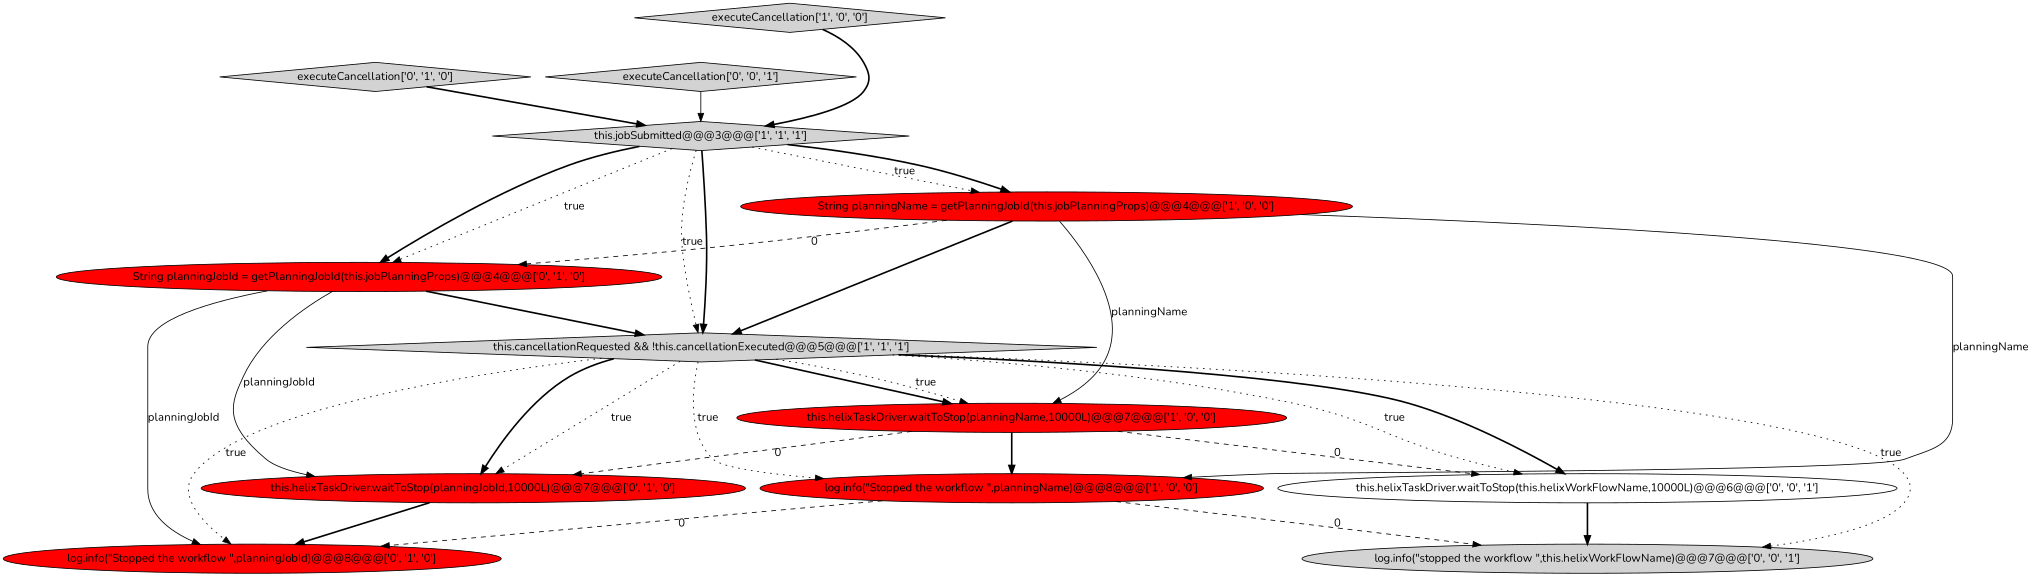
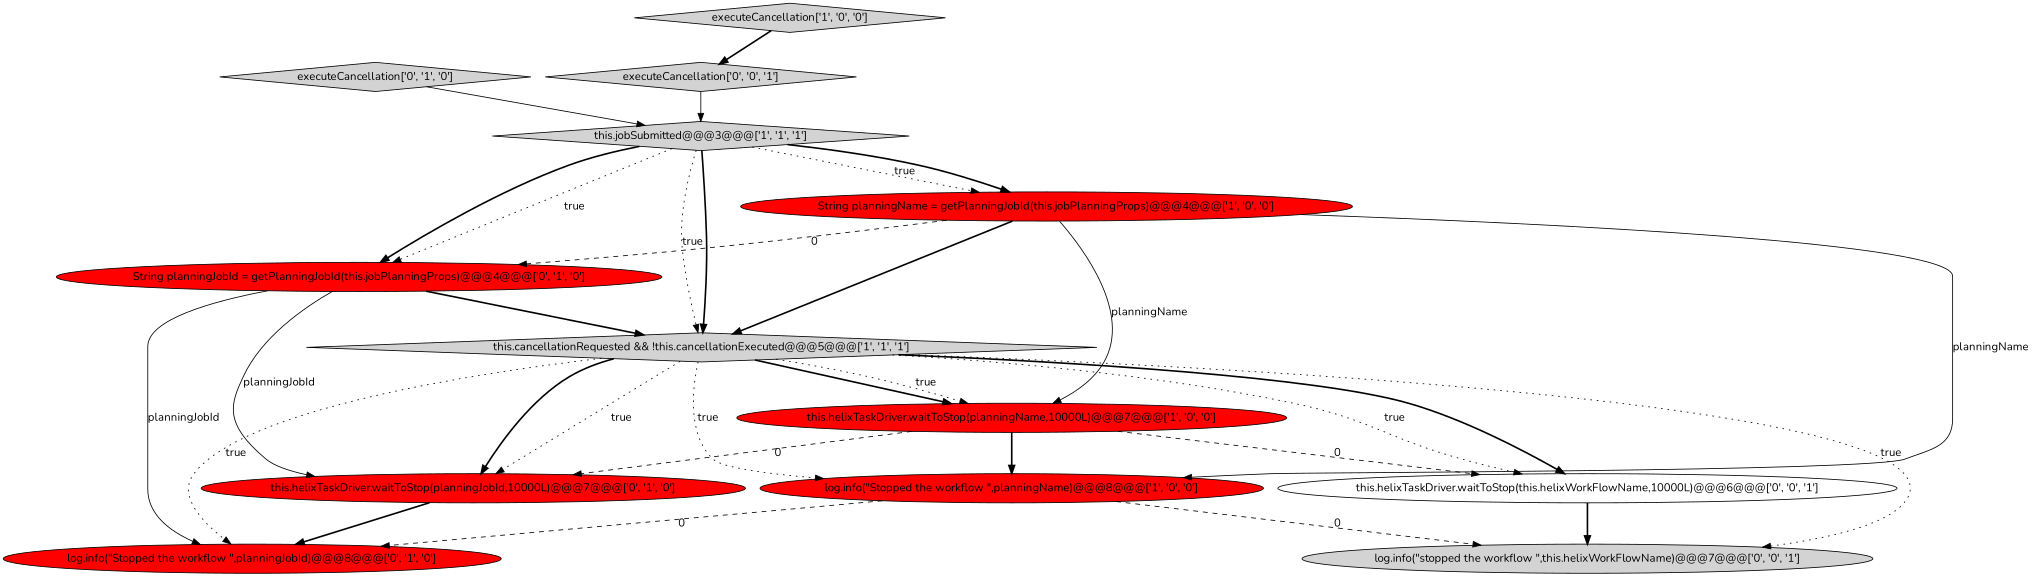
(859, 96) -> (749, 45)
(532, 105) -> (532, 105)
